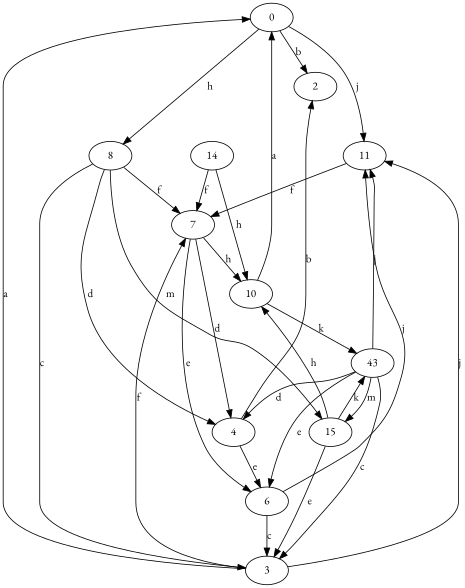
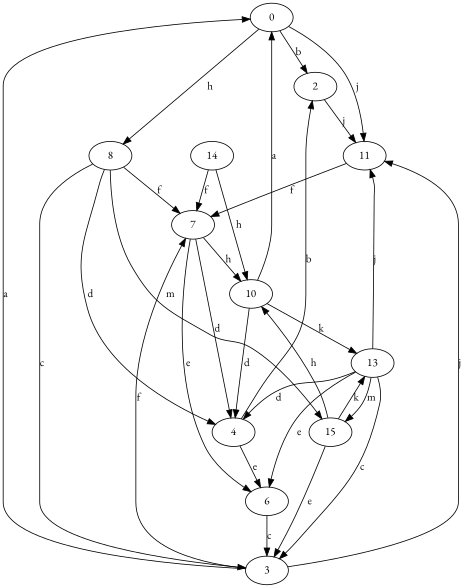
none -> (243, 359)
(404, 360) -> (338, 118)
(373, 363) -> (373, 363)
